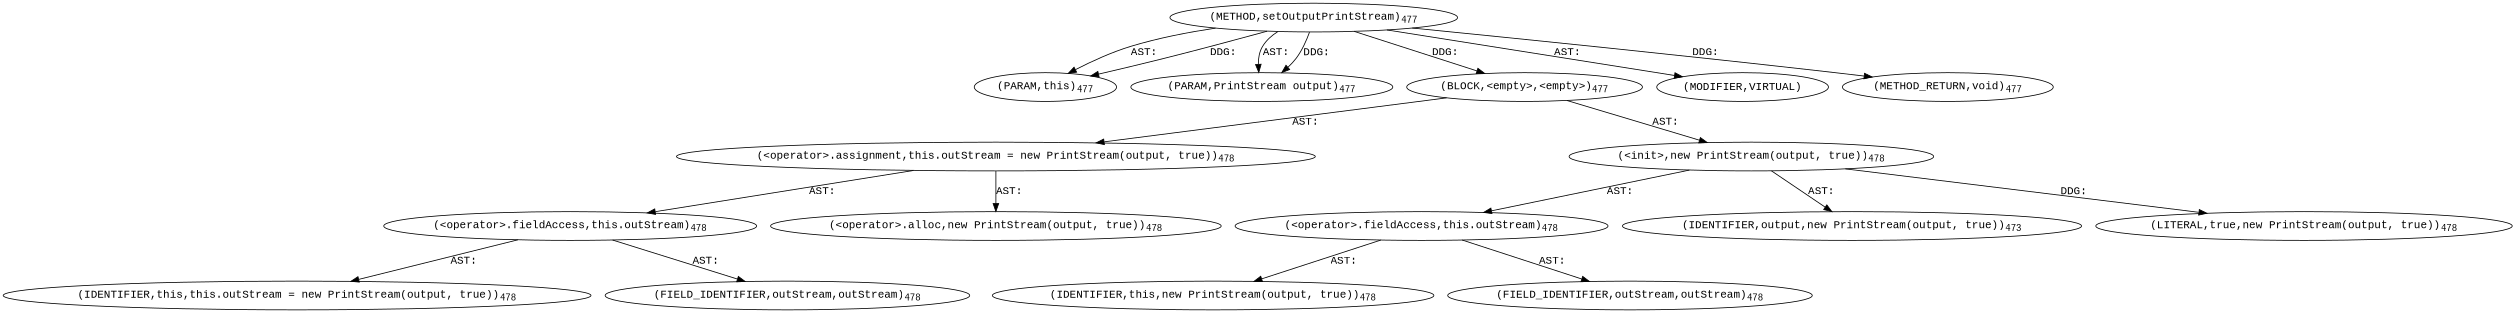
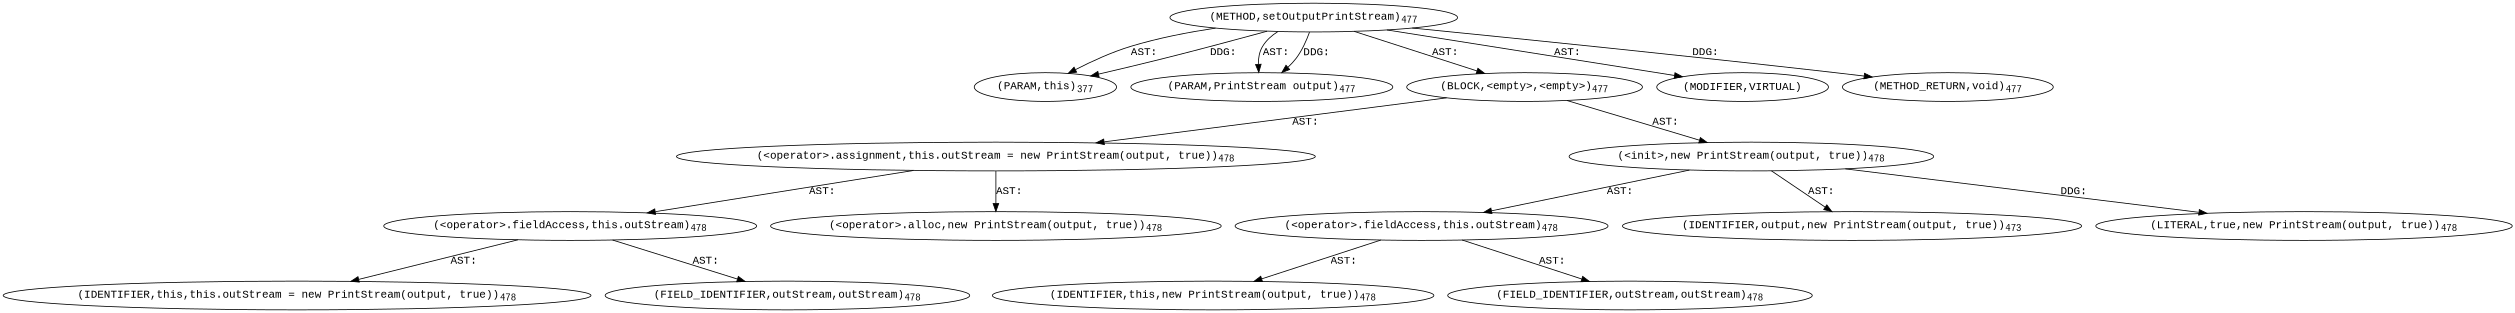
(1449, 52) -> (1449, 52)
(1085, 86) -> (1085, 86)
